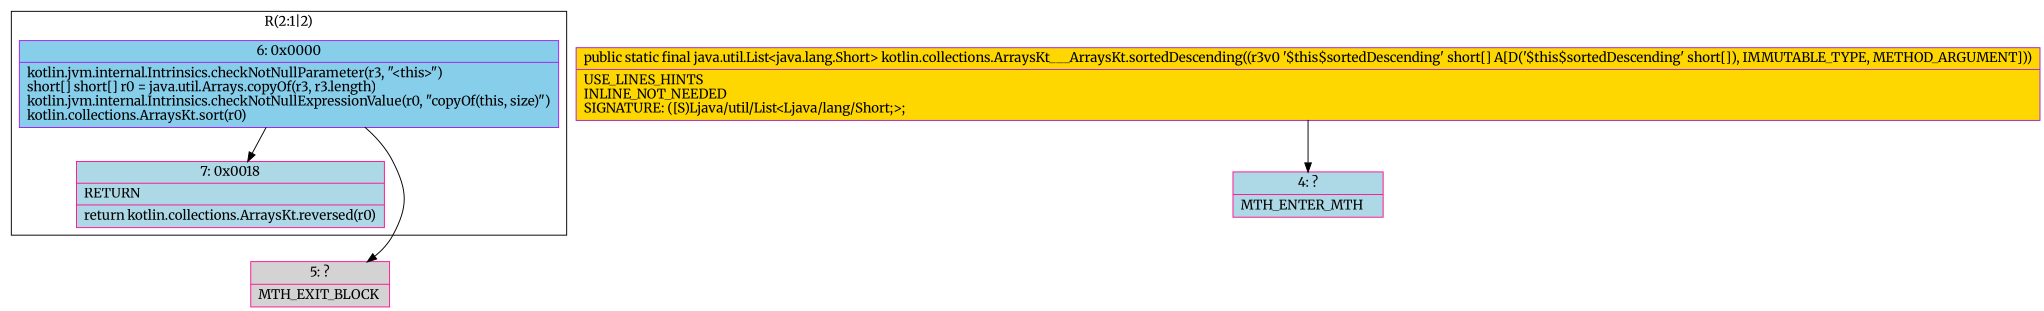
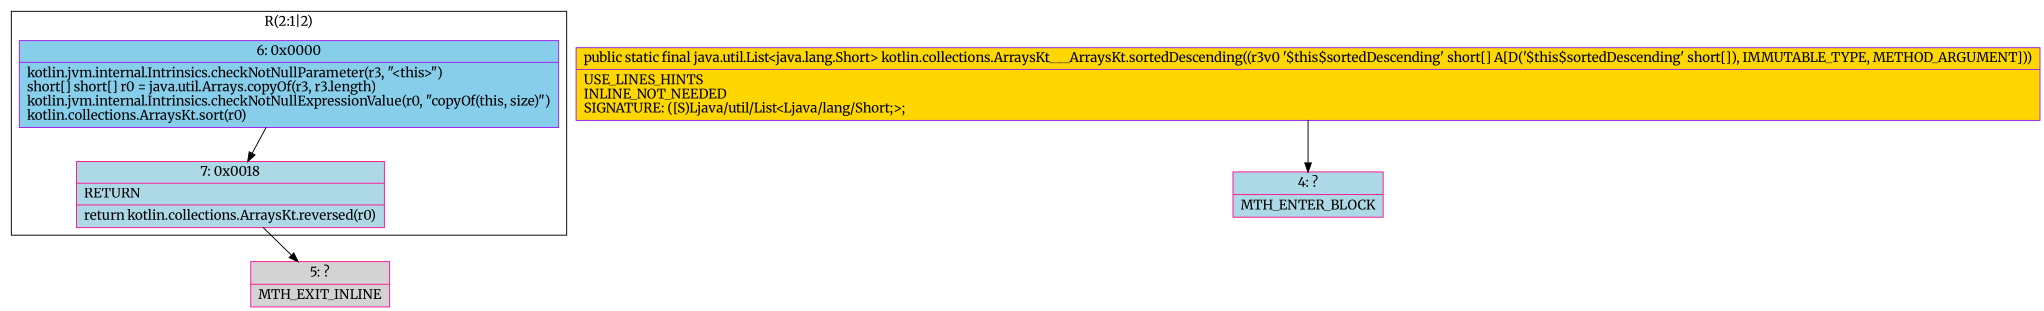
(403, 190) -> (277, 241)
(1302, 205) -> (1308, 205)
(319, 295) -> (320, 295)
